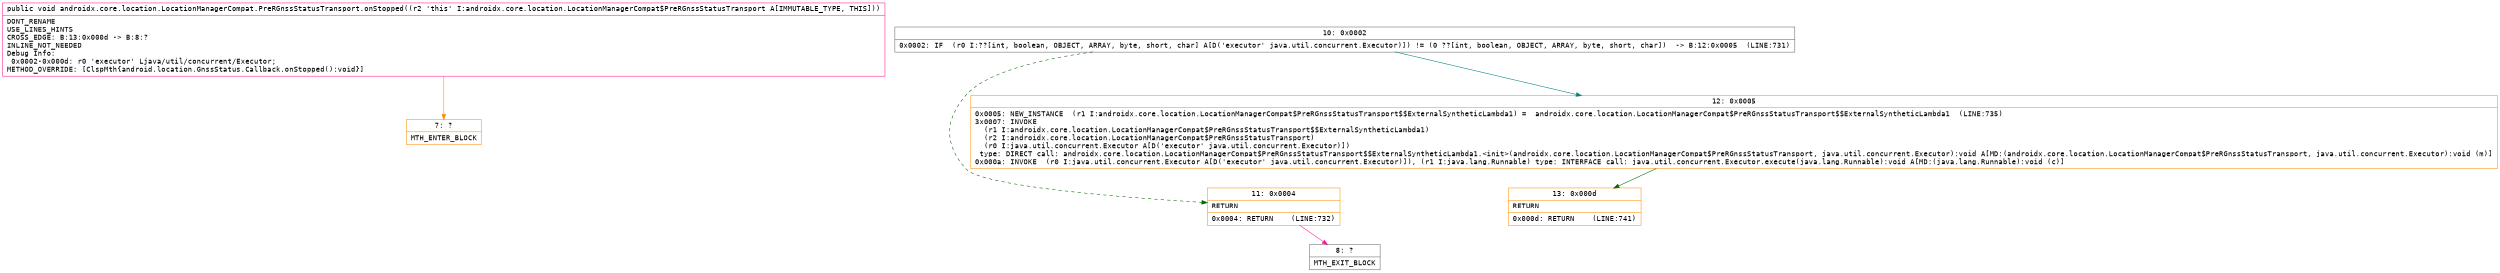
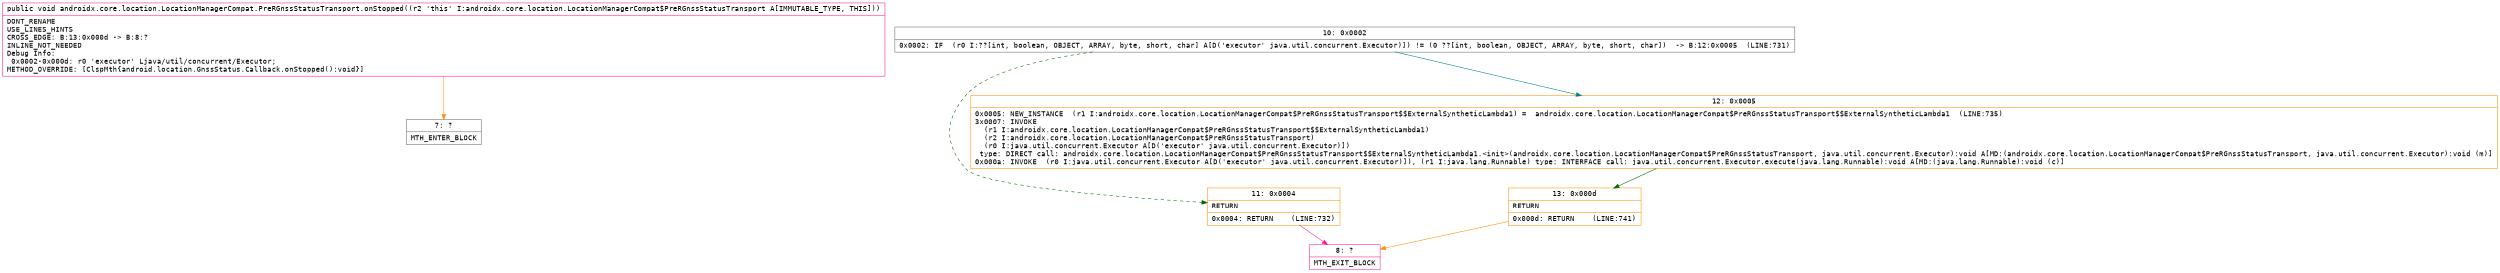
(444, 132) -> (444, 132)
none -> (1447, 235)
(1345, 257) -> (1345, 257)
